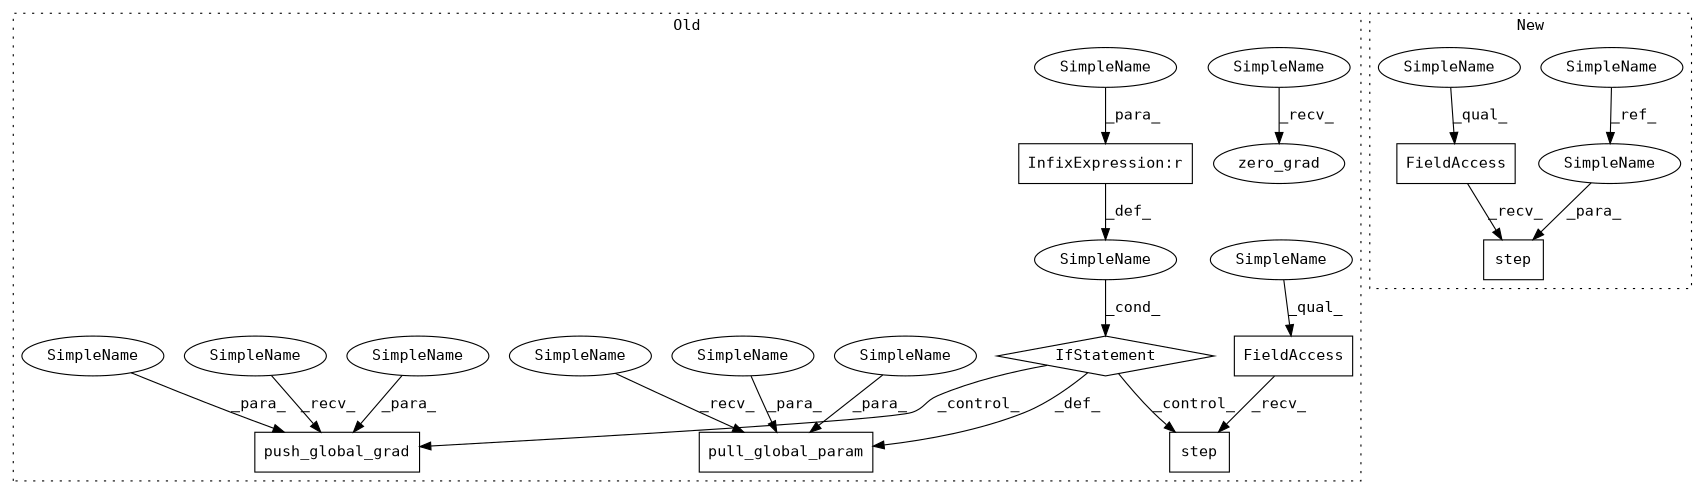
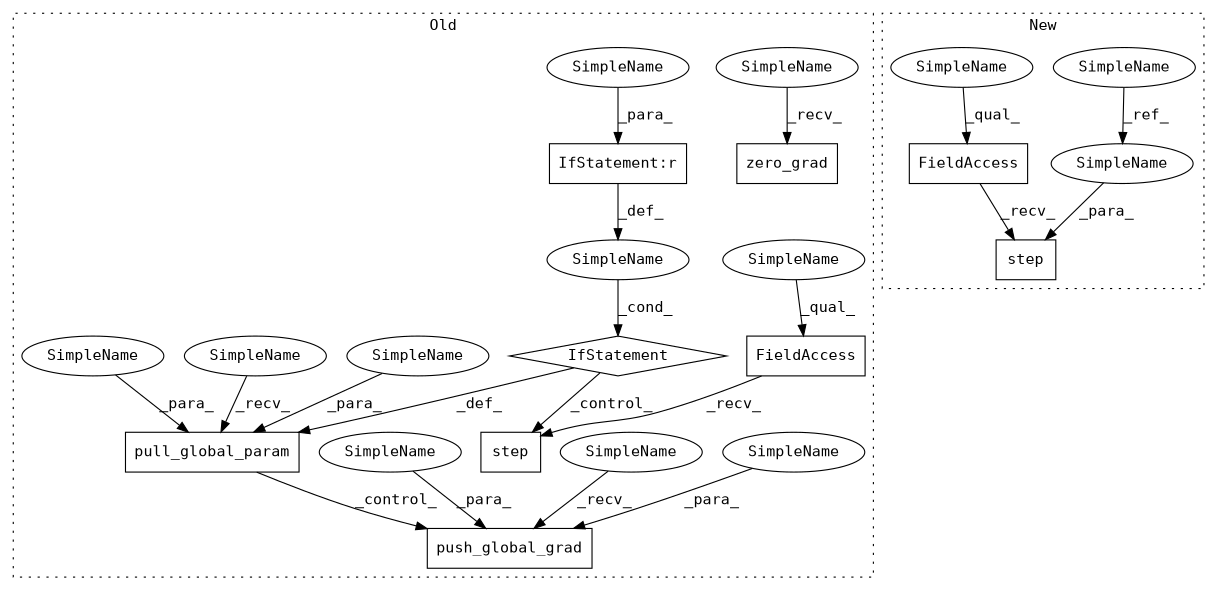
(1106, 164) -> (618, 164)
(1279, 164) -> (787, 164)
(744, 427) -> (335, 502)
